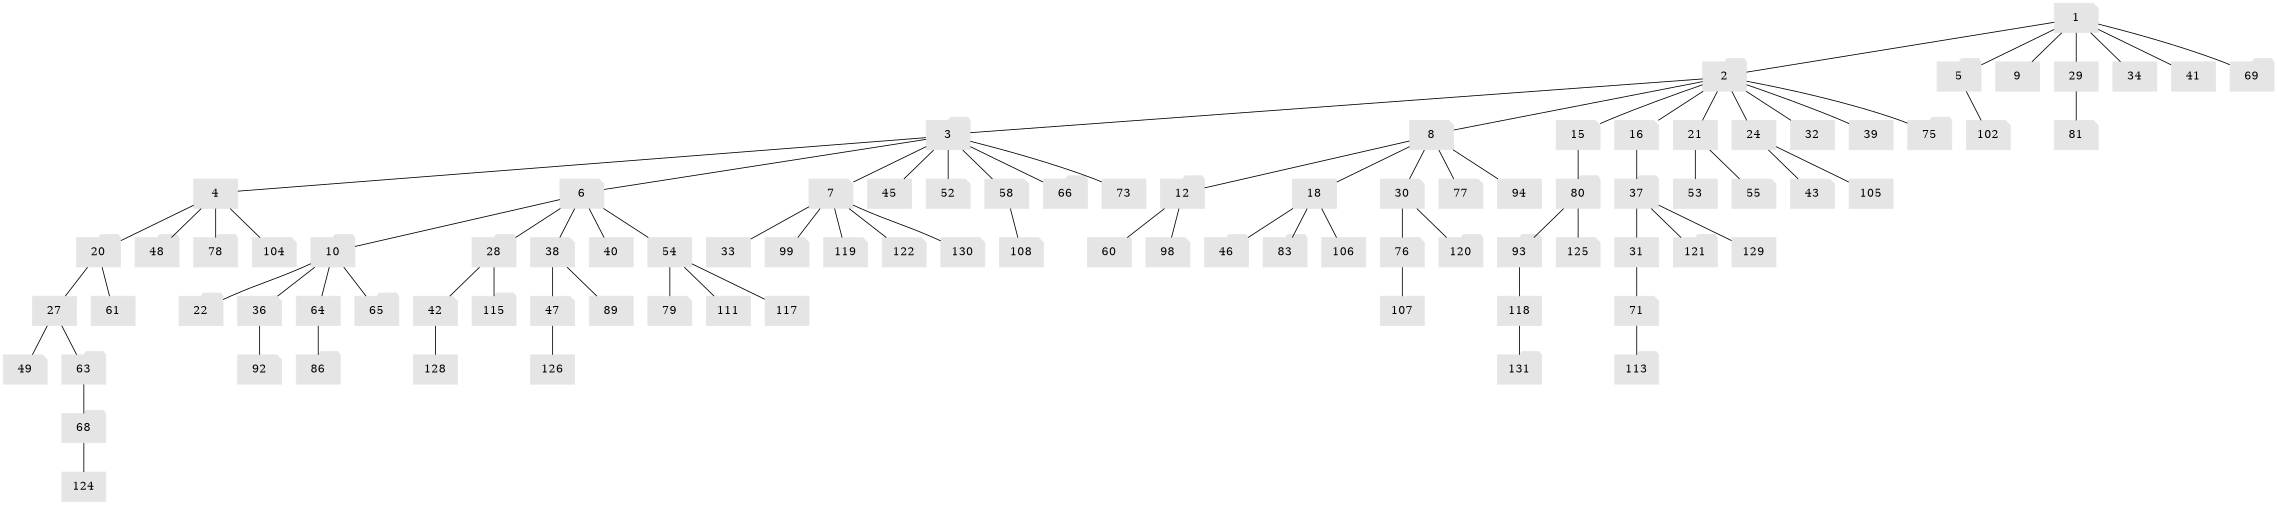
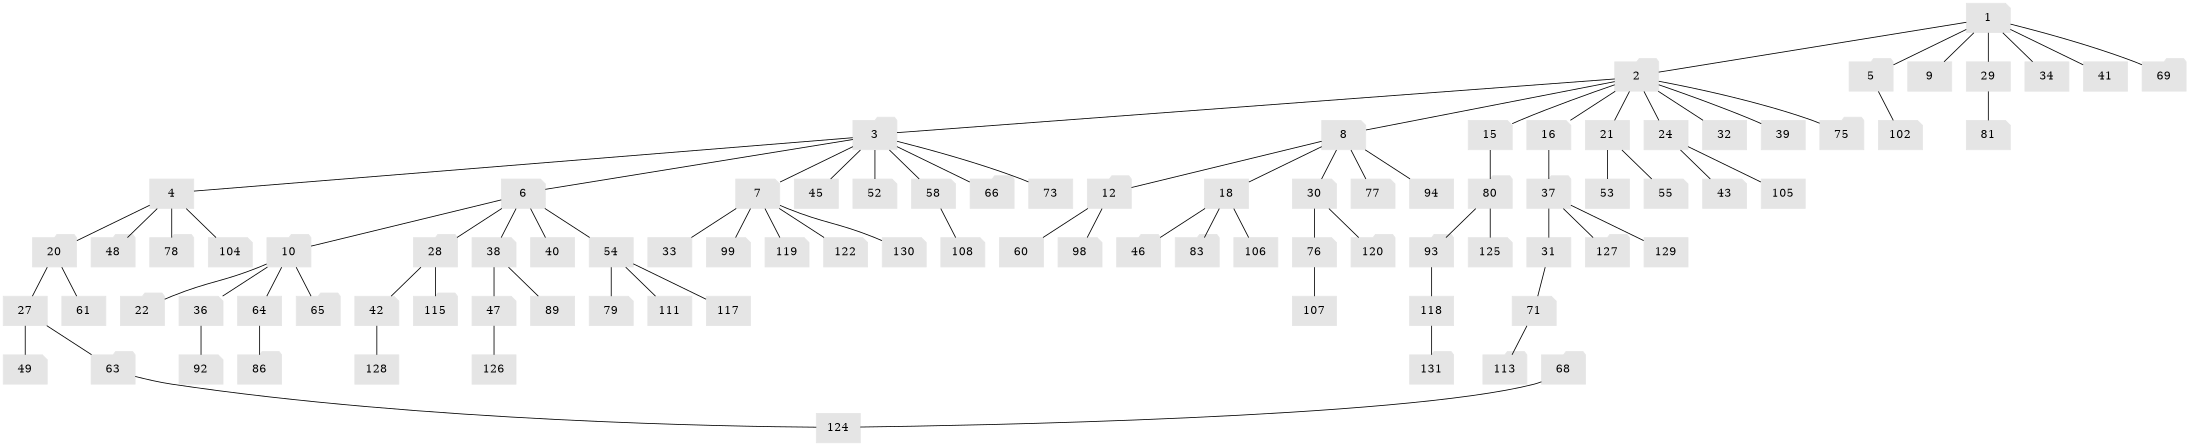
(1695, 252) -> (1607, 252)
(84, 399) -> (475, 415)
